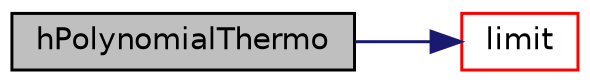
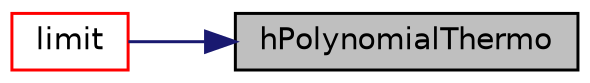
(393, 42) -> (167, 42)
